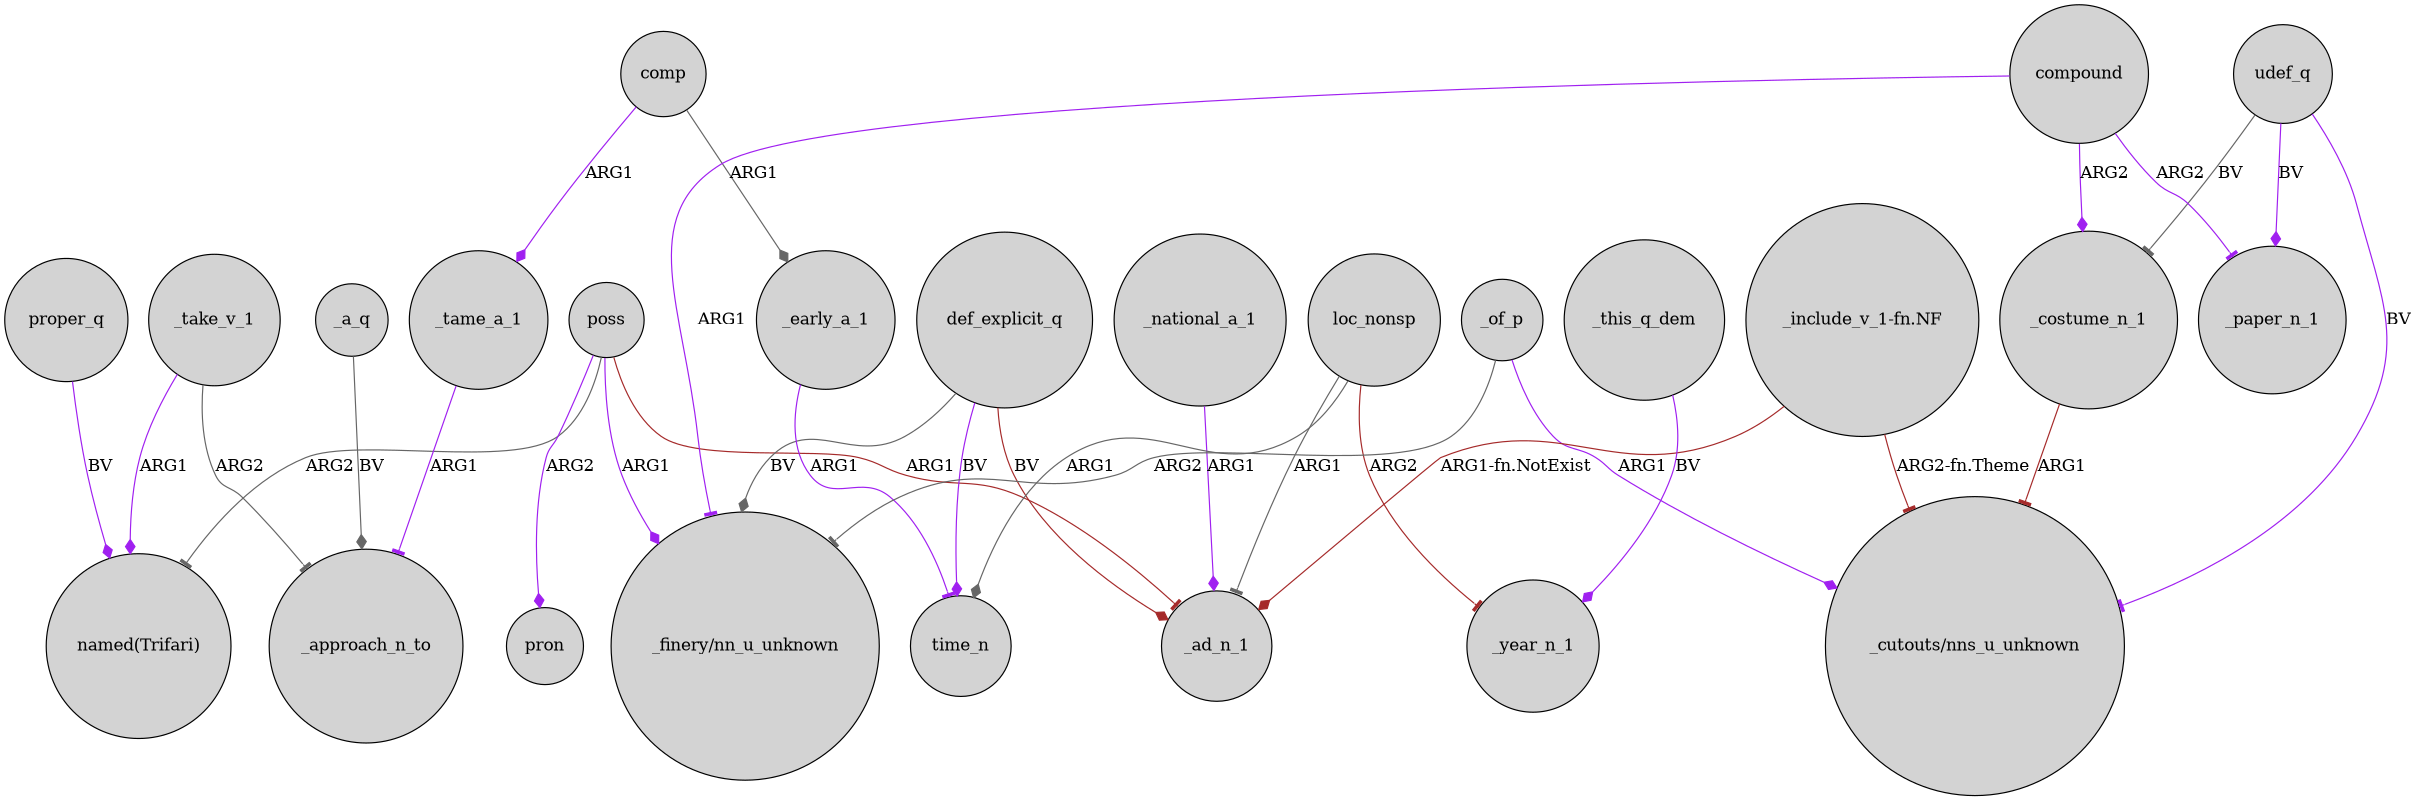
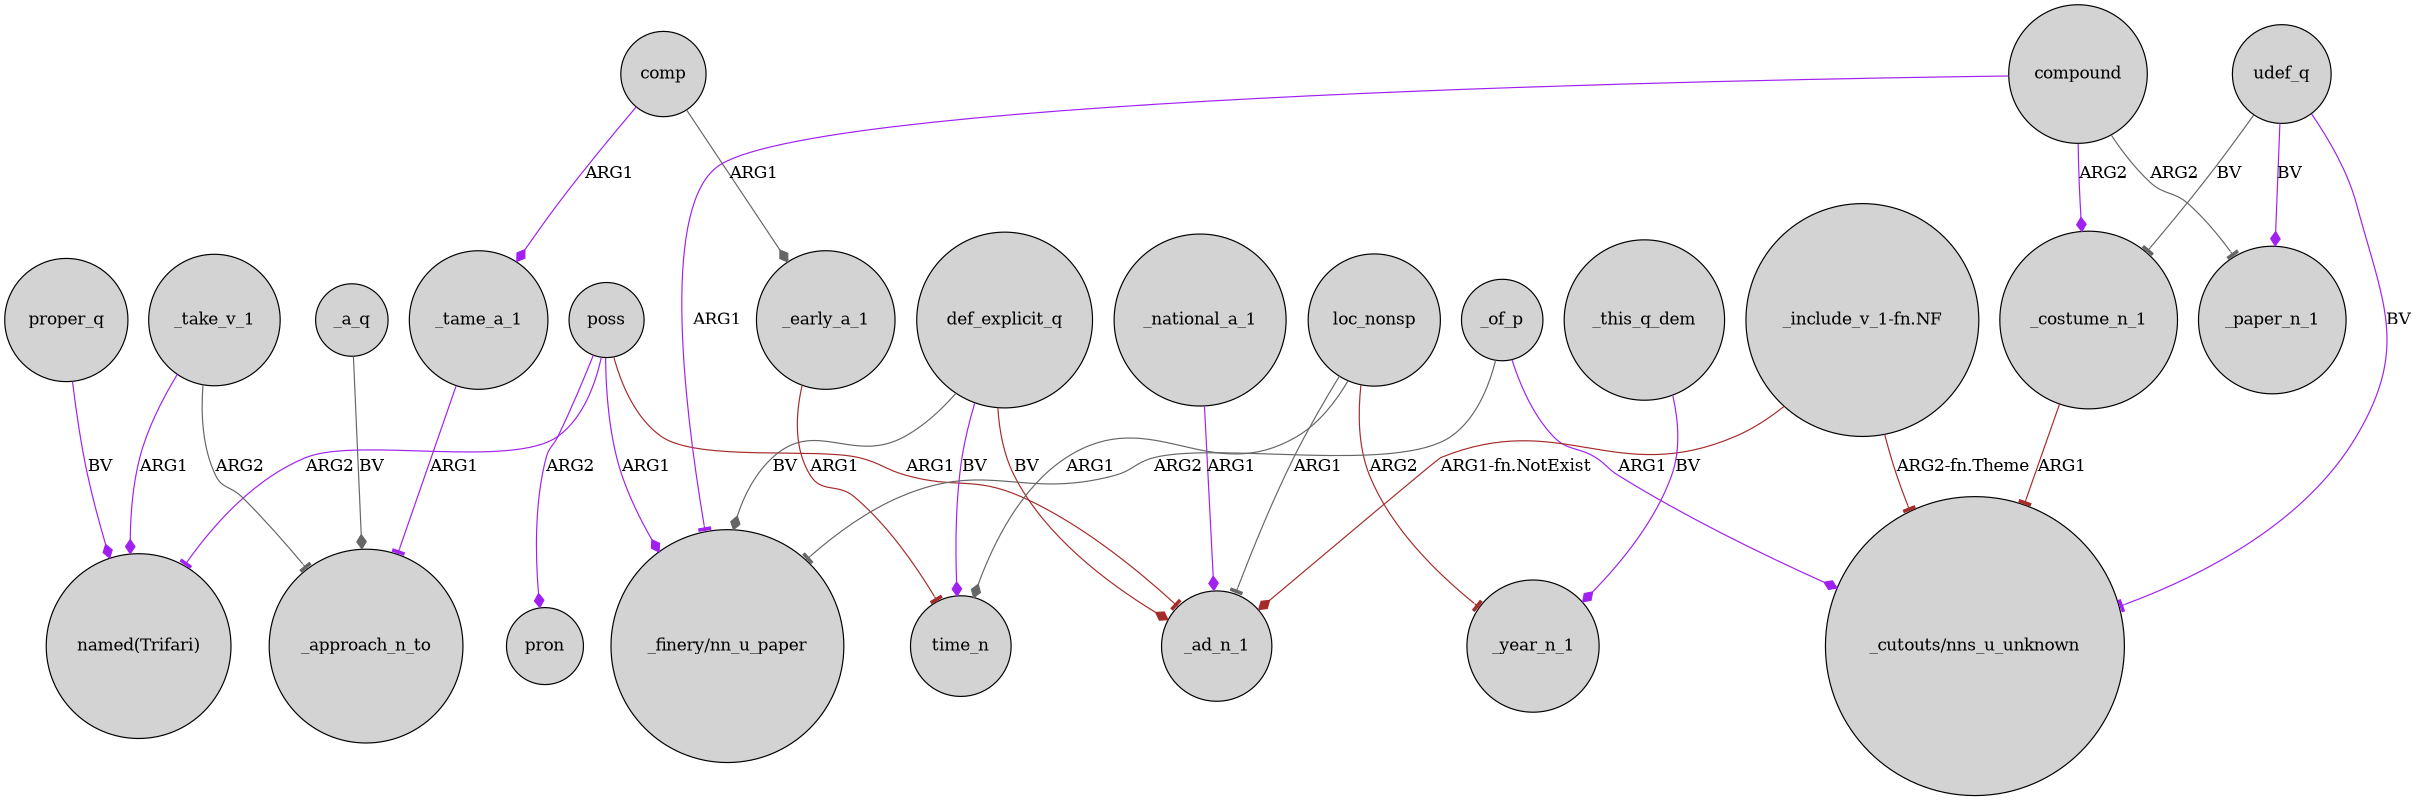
(2172, 193) -> (2170, 194)
(399, 450) -> (399, 450)
(858, 487) -> (848, 493)
(745, 646) -> (727, 646)
